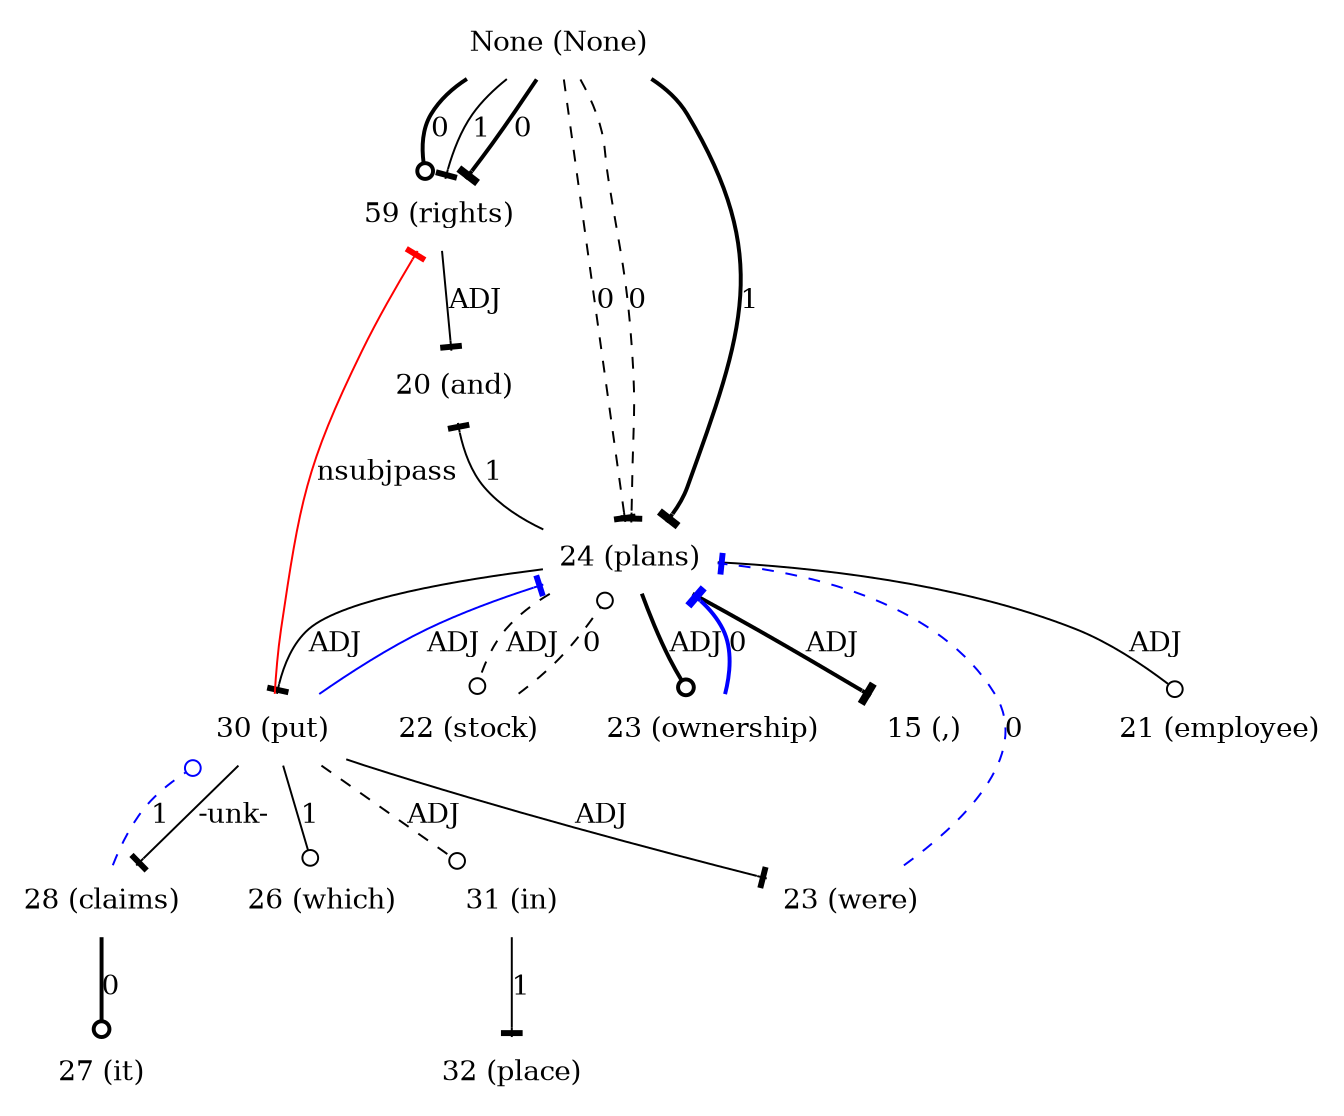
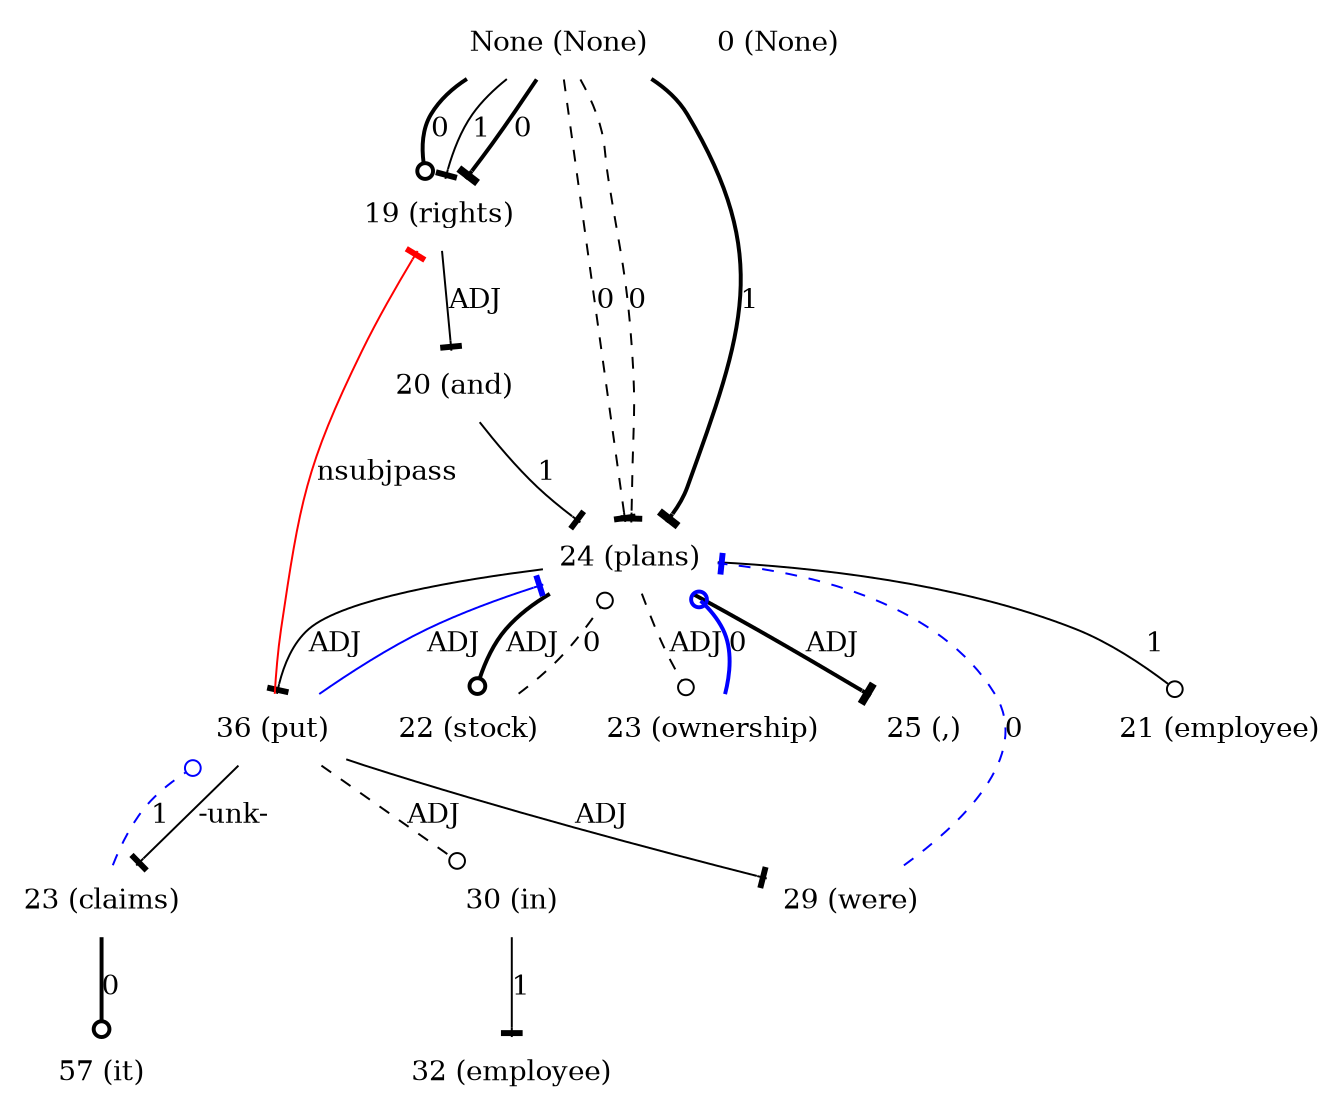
none -> (778, 43)
(439, 215) -> (439, 215)
(489, 492) -> (523, 472)
(506, 629) -> (506, 629)
(660, 638) -> (660, 638)
(728, 643) -> (728, 643)
(1156, 644) -> (1156, 644)
(273, 730) -> (273, 730)
(924, 730) -> (924, 730)
(102, 901) -> (102, 901)
(322, 901) -> none
(512, 901) -> (512, 901)
(851, 901) -> (851, 901)
(102, 1073) -> (102, 1073)
(512, 1073) -> (512, 1073)
